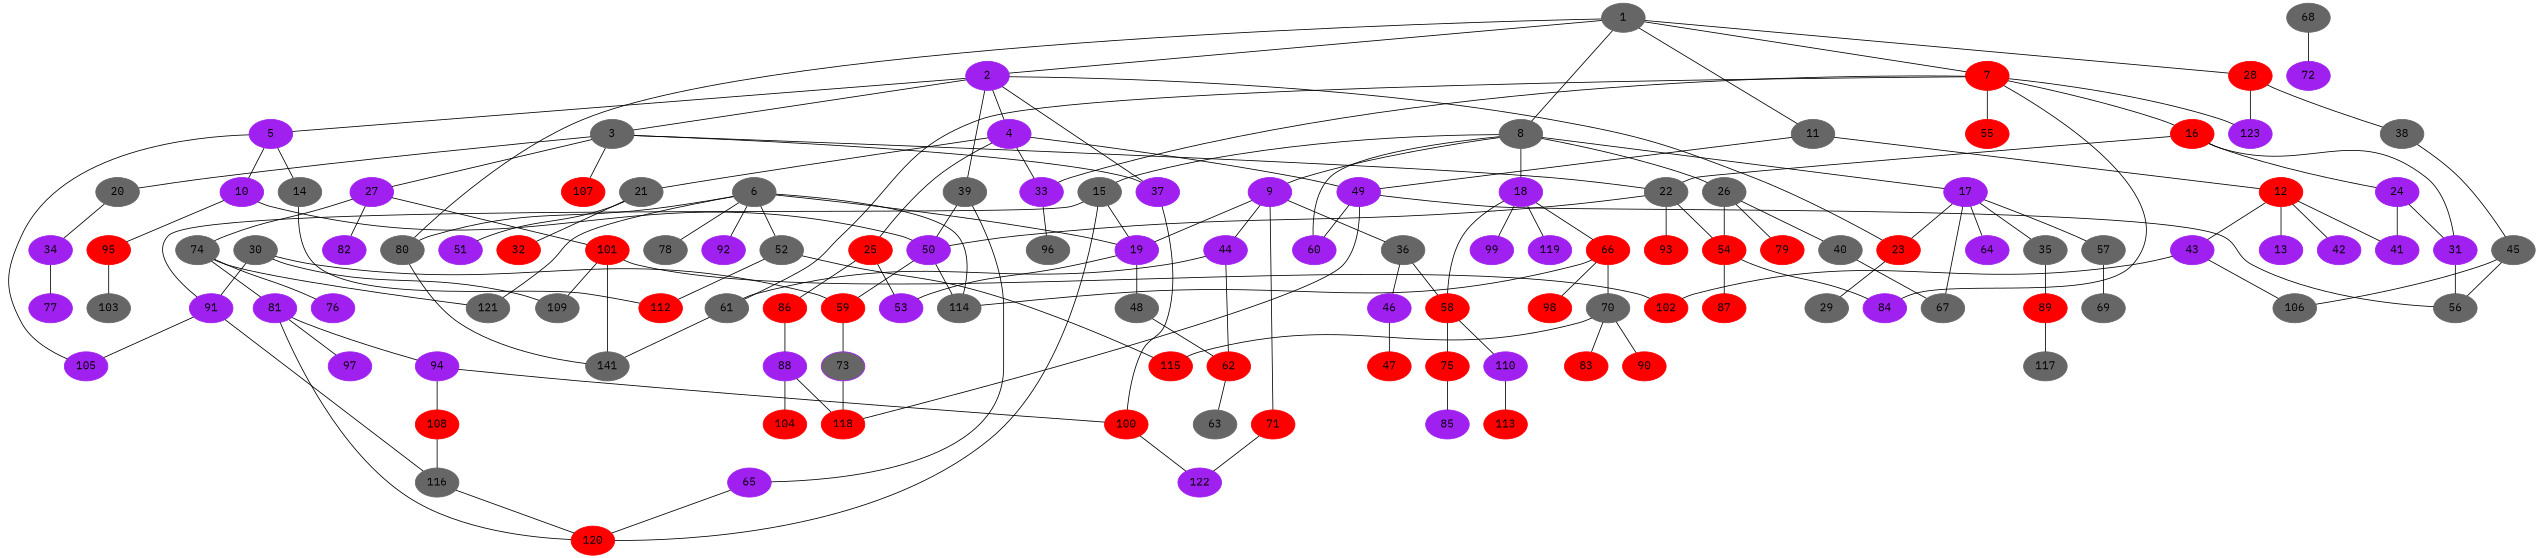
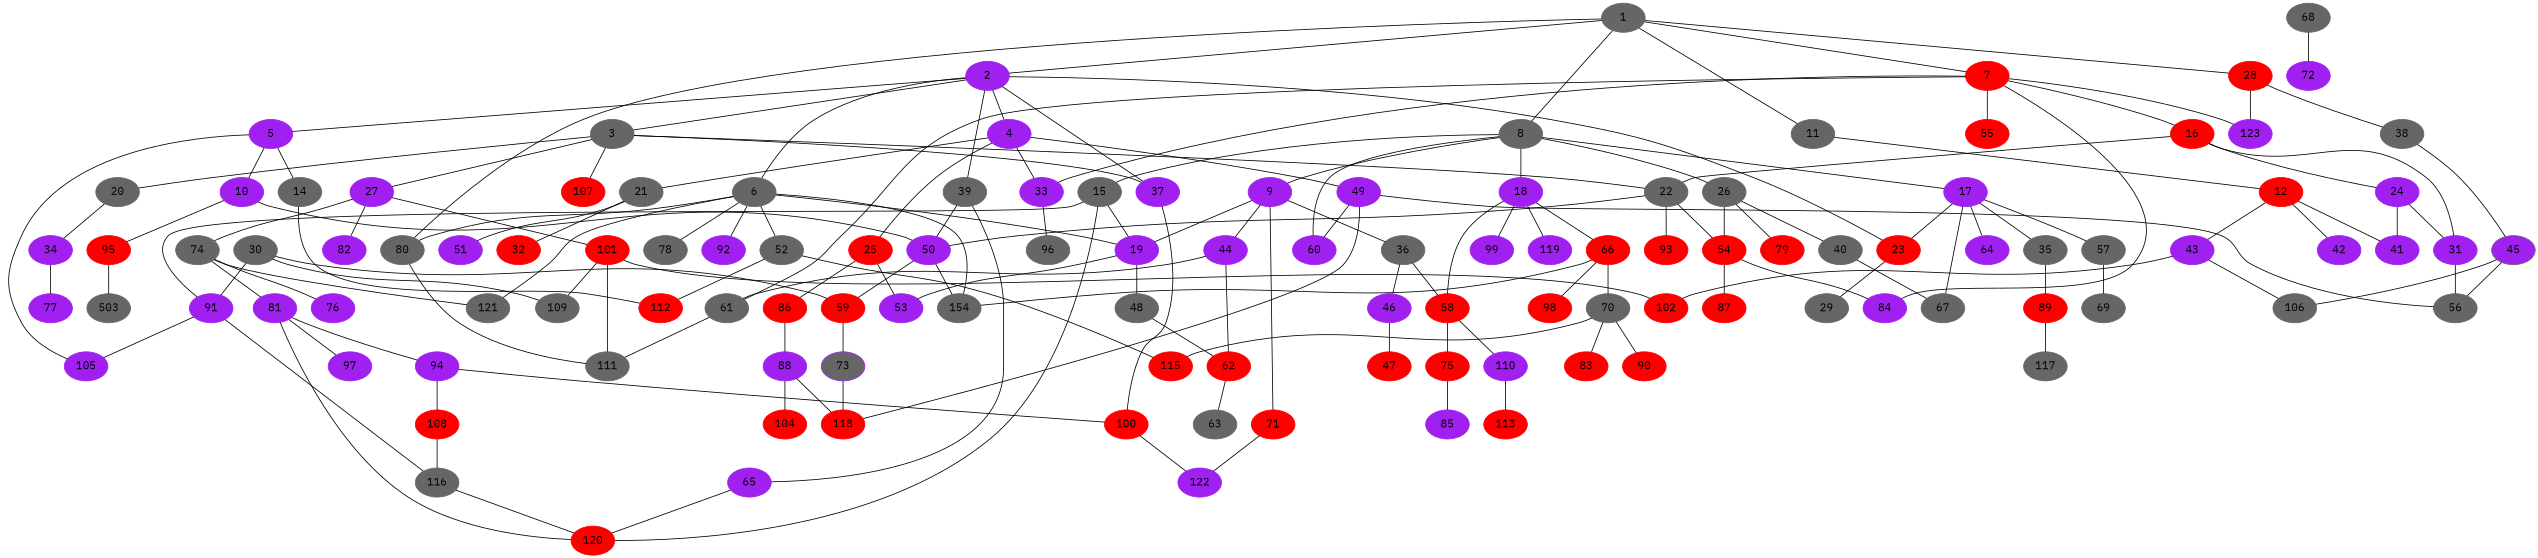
none -> (850, 102)
(1586, 163) -> none
(2281, 250) -> none
(2513, 250) -> (2513, 250)
(109, 308) -> (109, 308)
(959, 308) -> (959, 308)
(607, 366) -> (607, 366)
